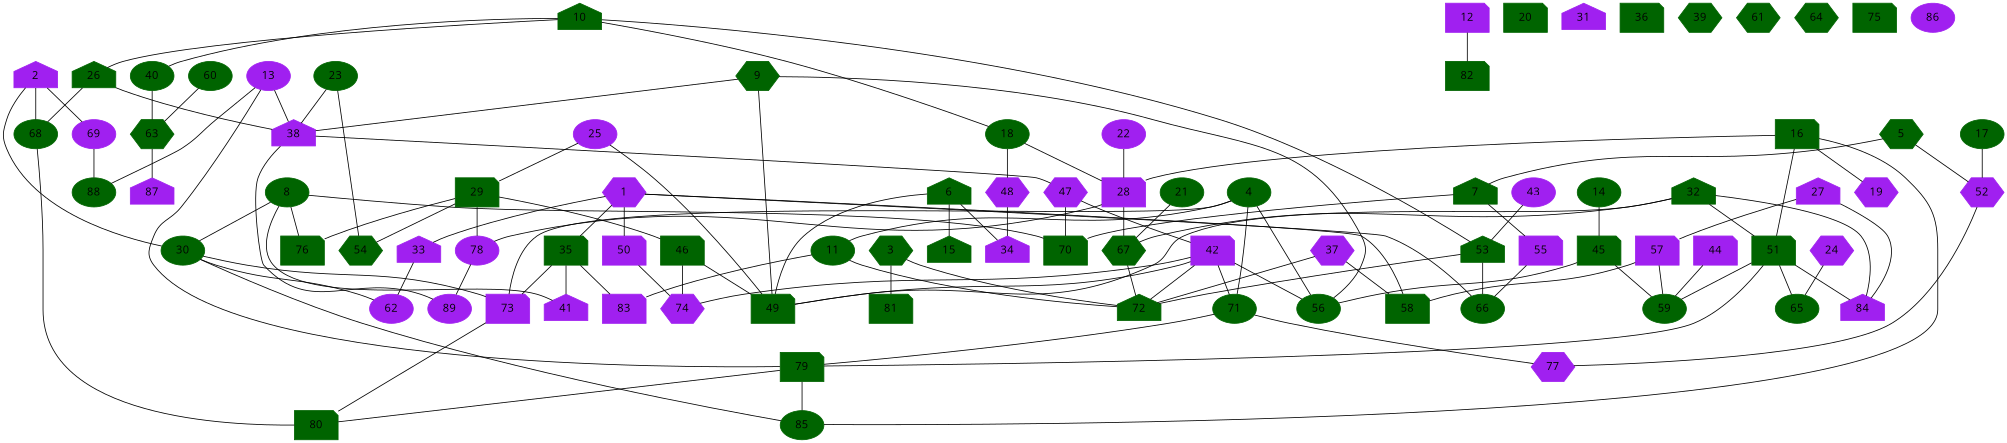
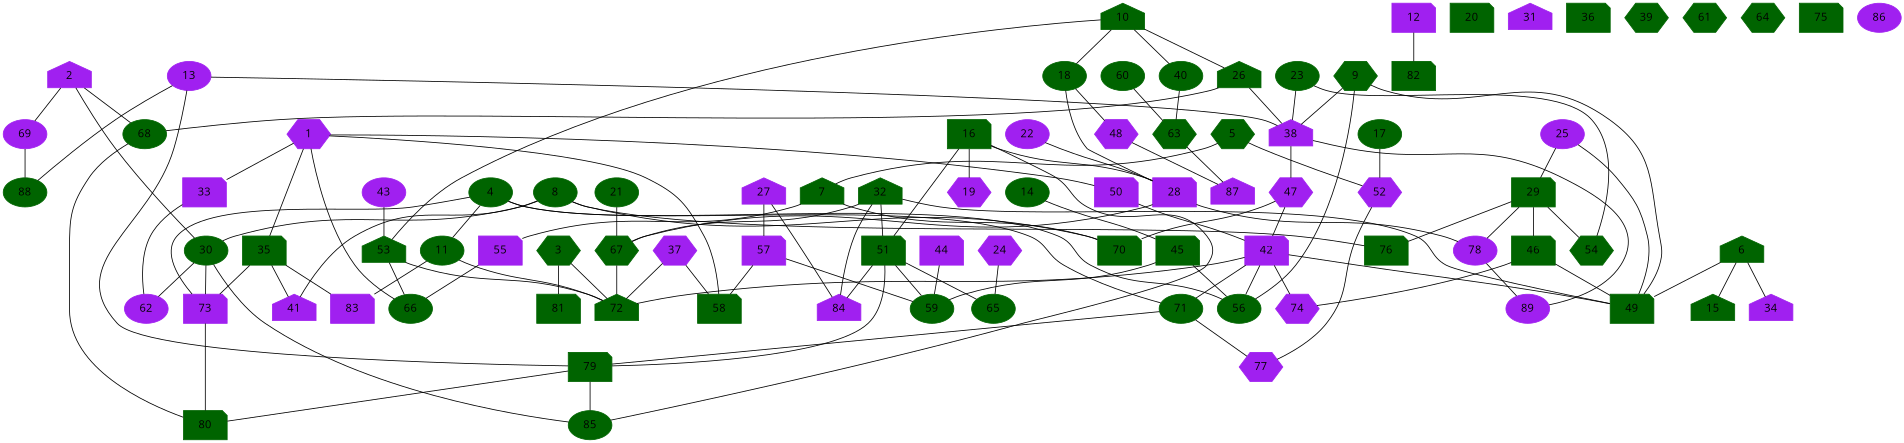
(1007, 222) -> (1175, 164)
(419, 251) -> (205, 192)
(654, 281) -> (1191, 222)
